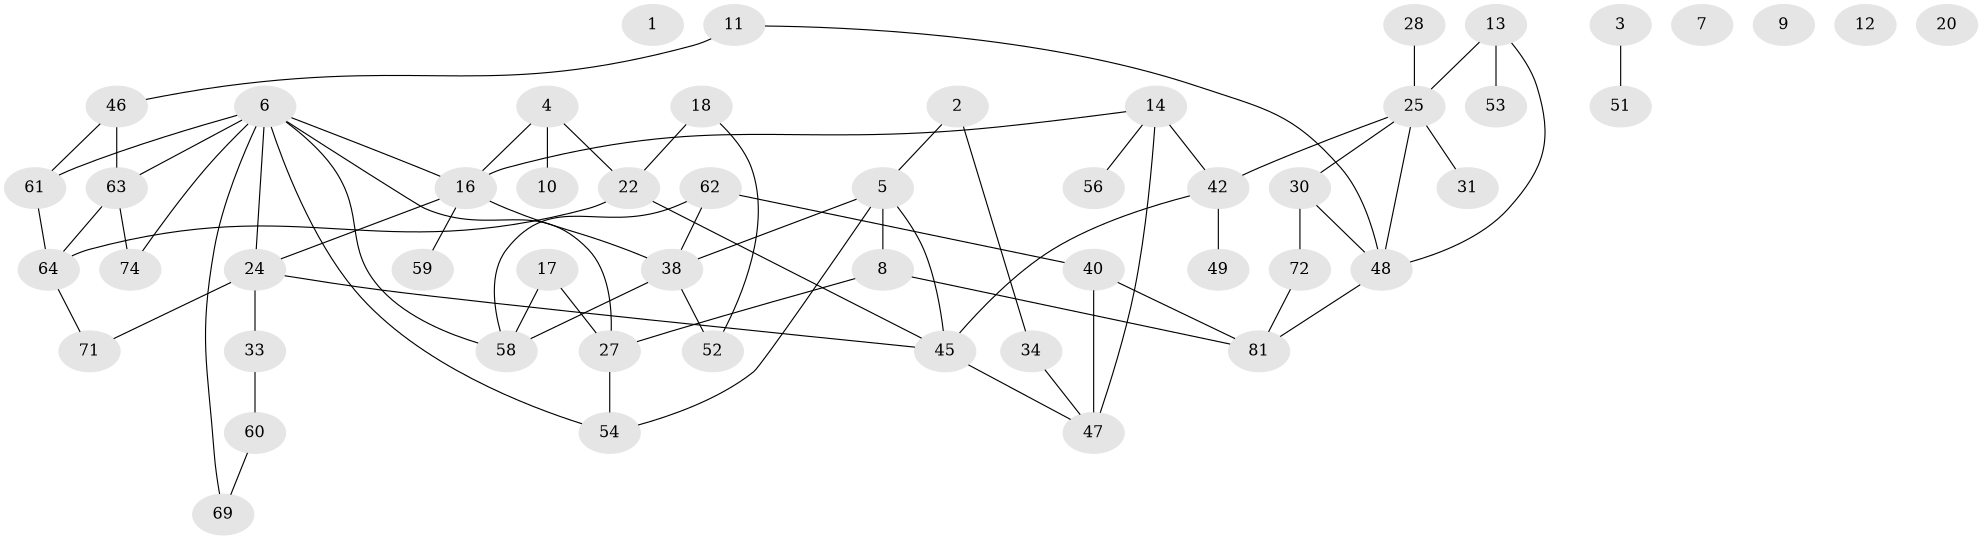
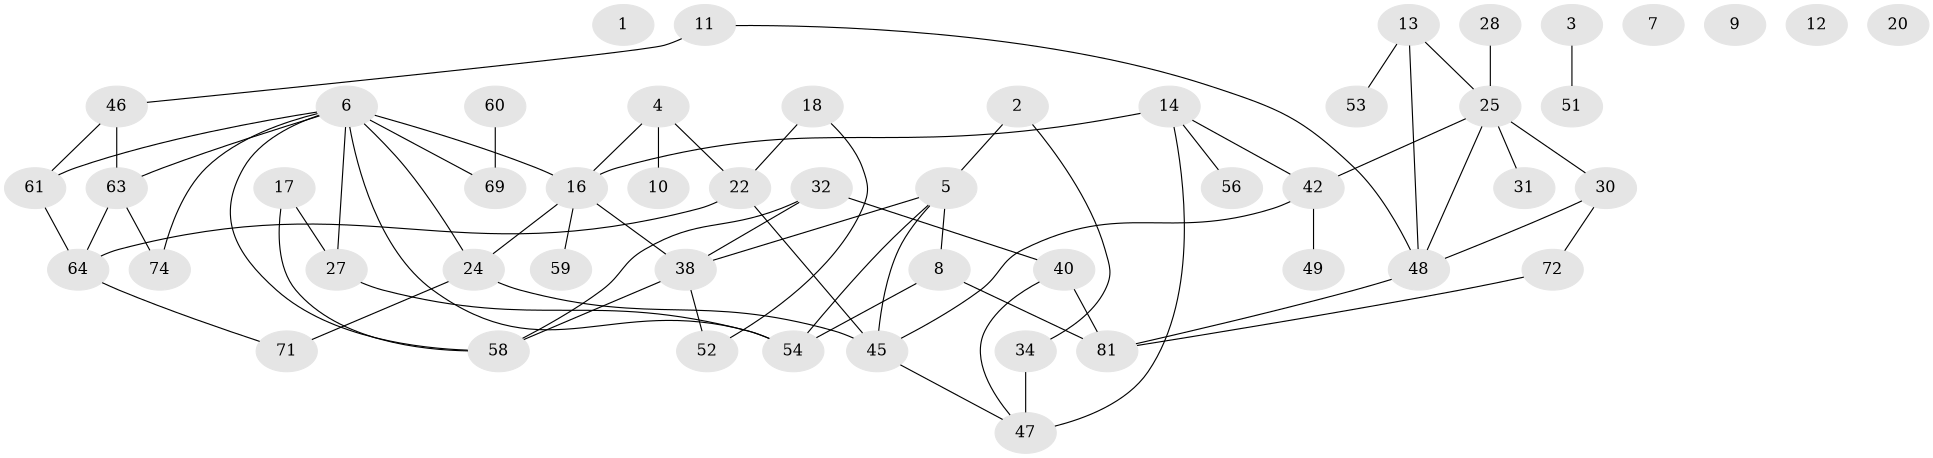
(711, 188) -> (822, 188)
(746, 309) -> (866, 311)
(255, 351) -> none
